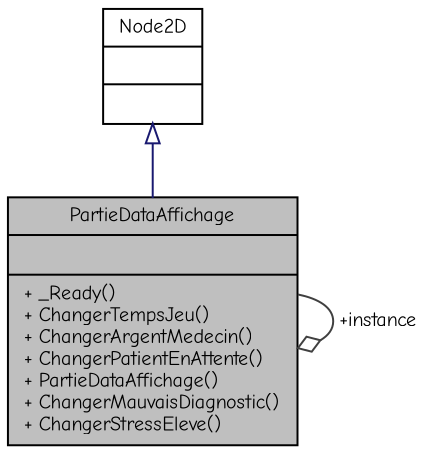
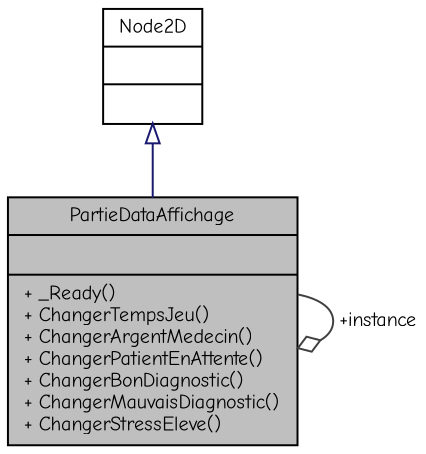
(122, 381) -> (135, 381)
